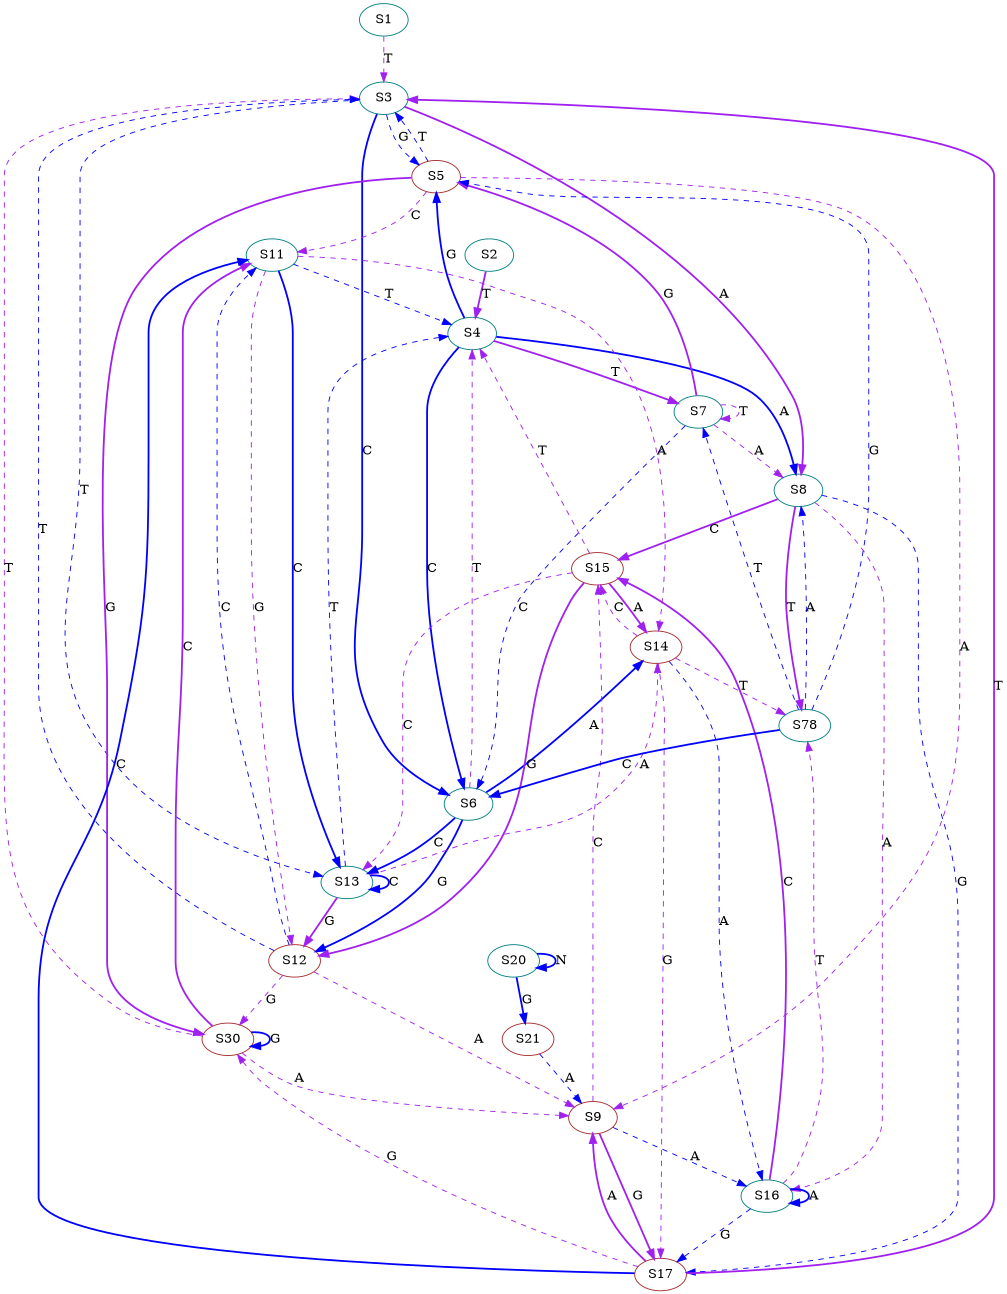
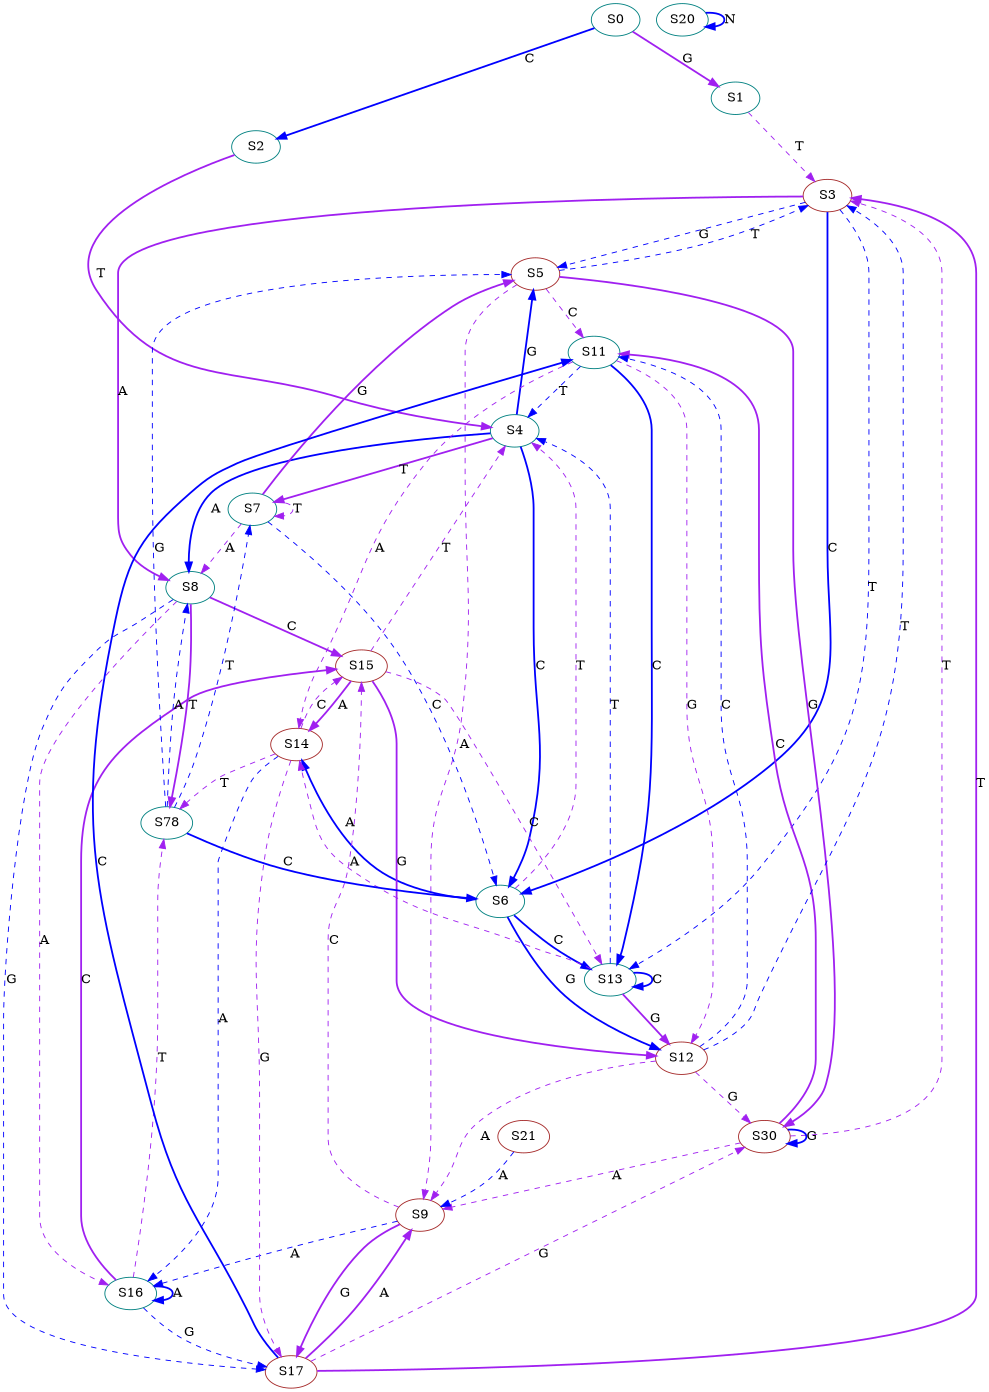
none -> (616, 20)
(384, 98) -> (827, 196)
(520, 996) -> none
